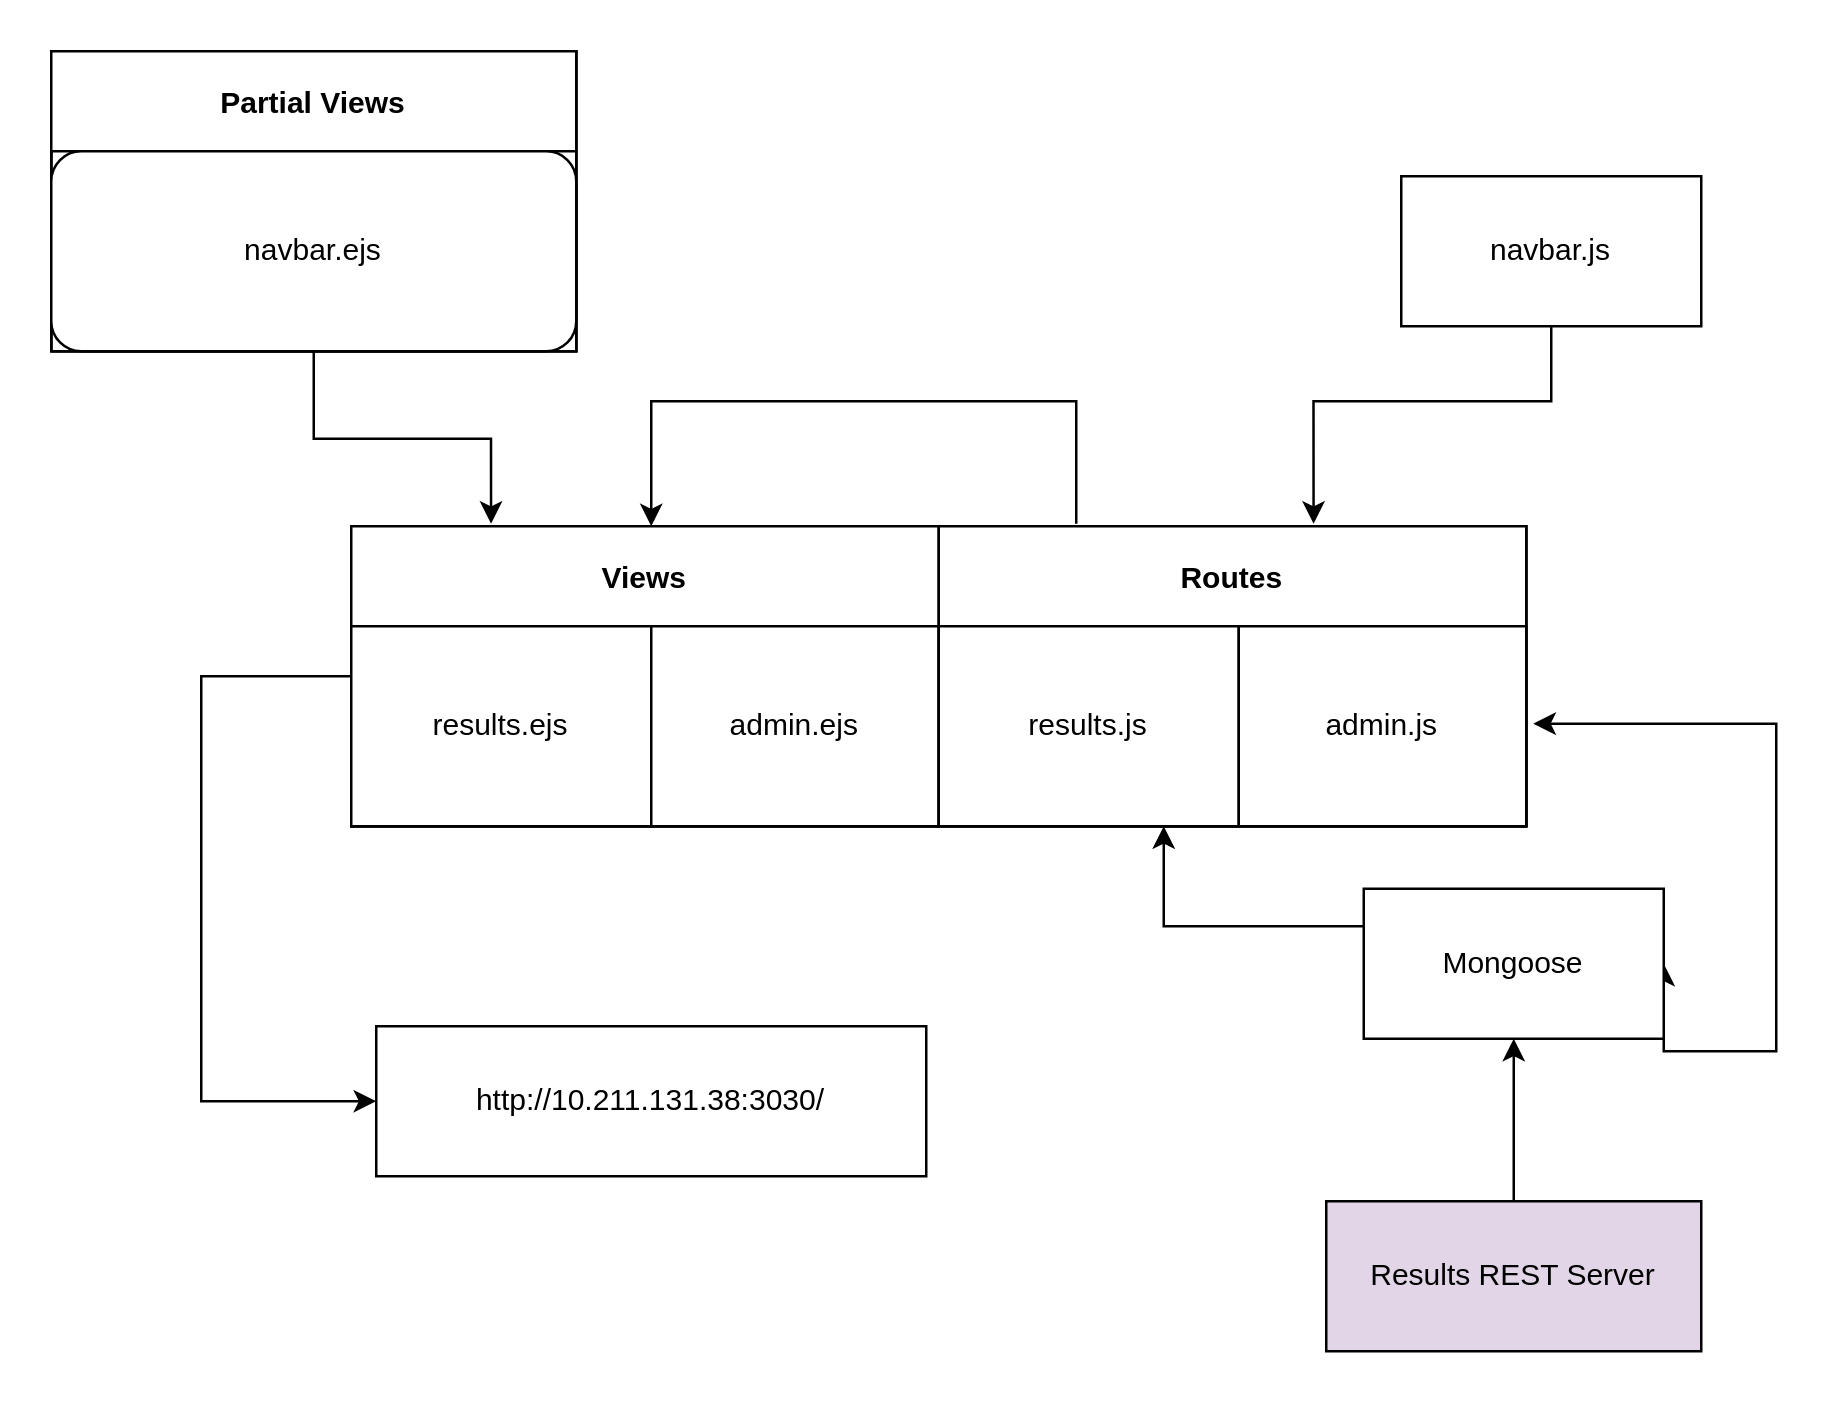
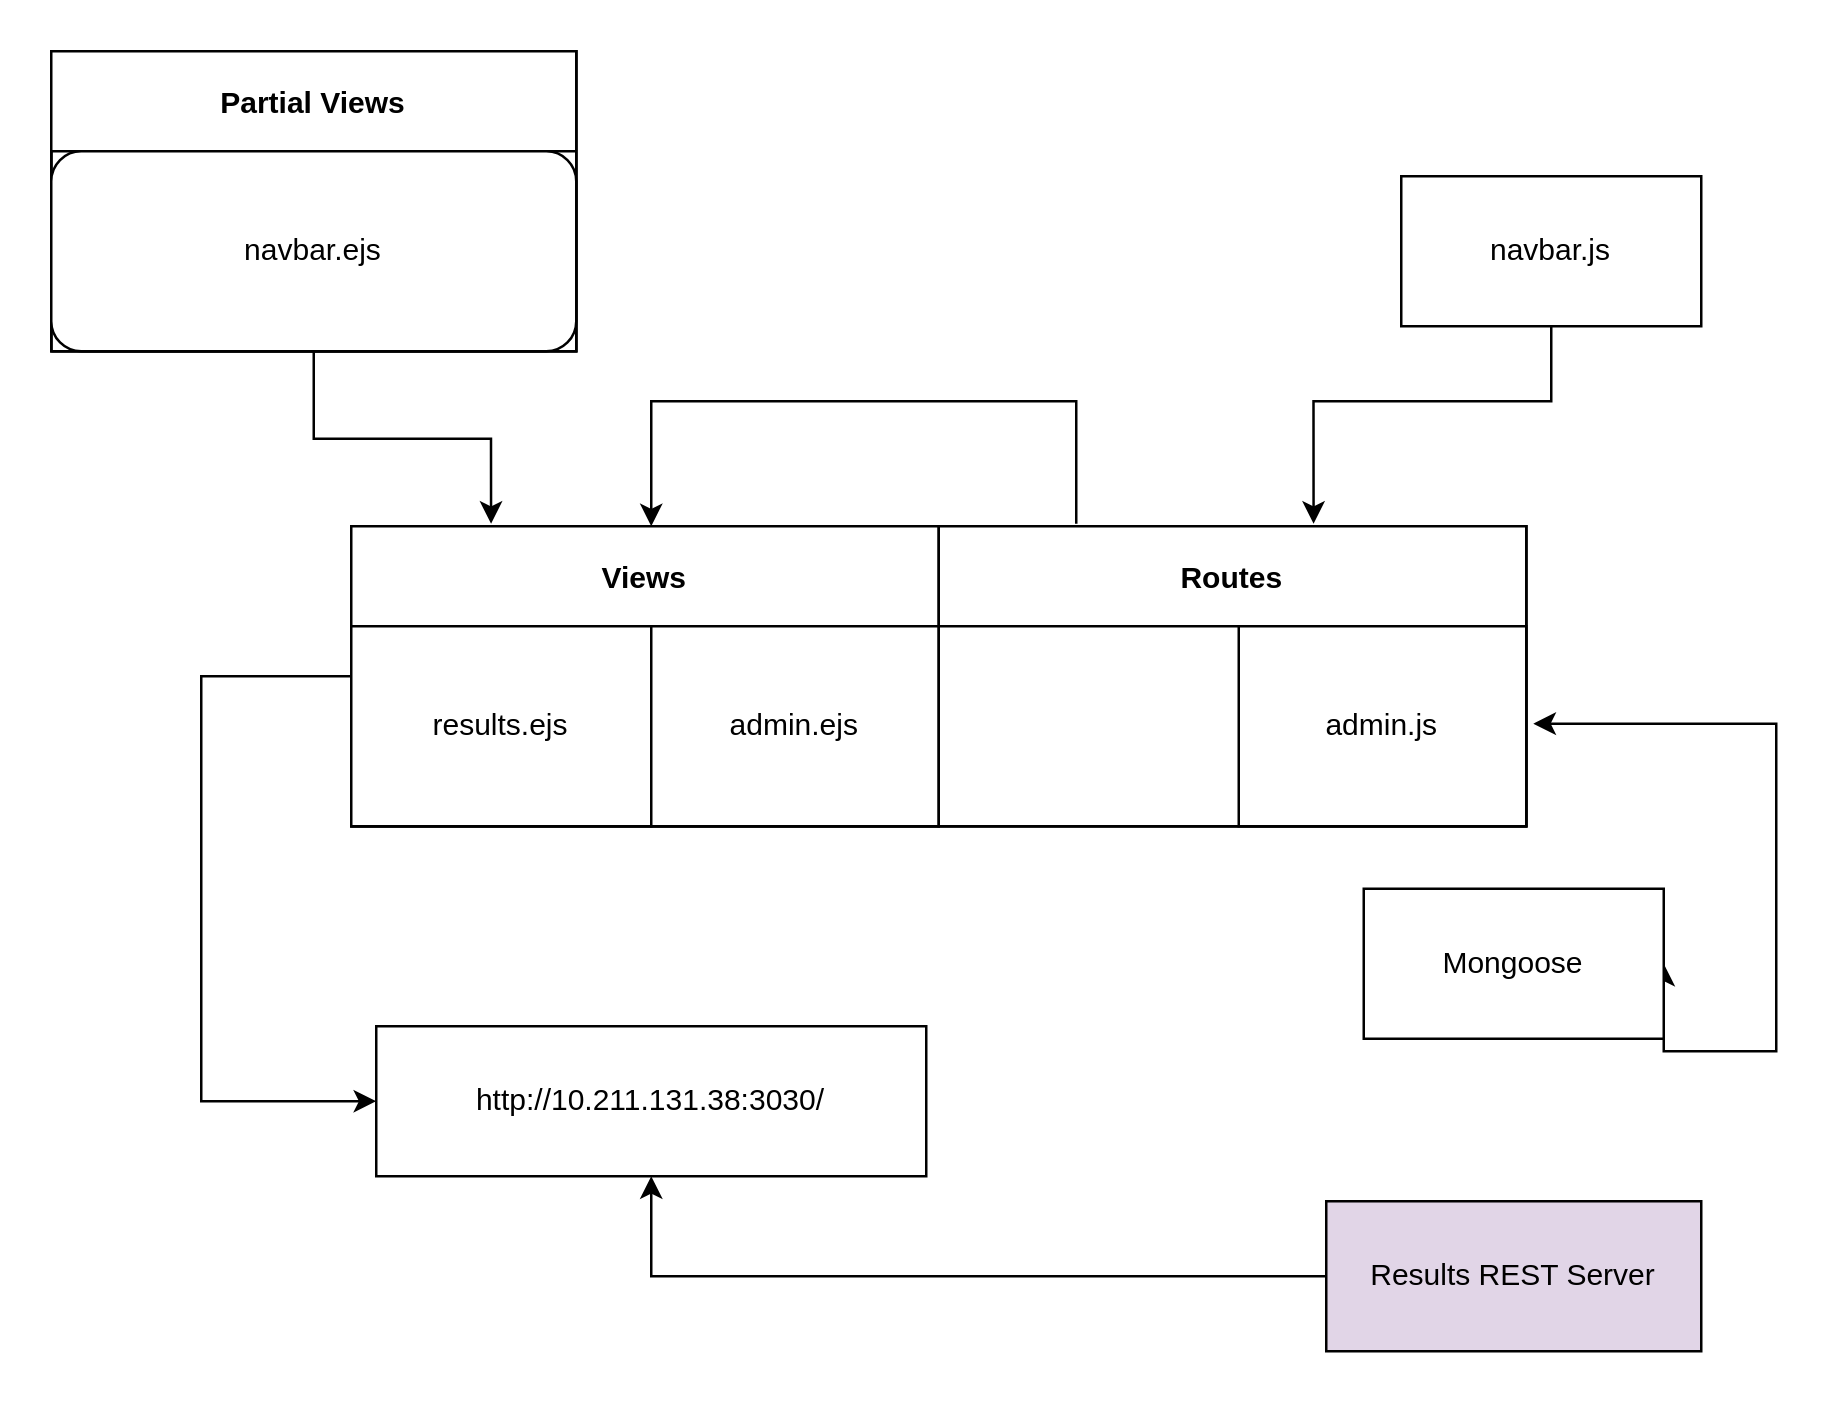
(1089, 726) -> none
(1222, 926) -> none
(1514, 1128) -> (947, 1276)
